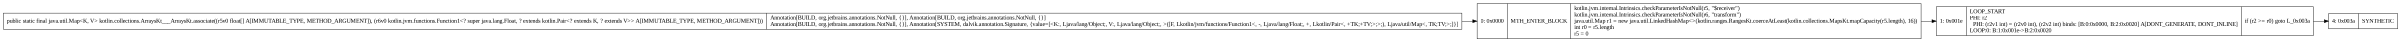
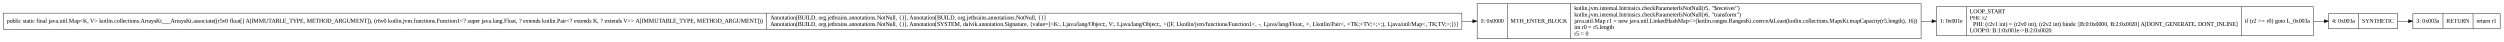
none -> (2457, 21)
